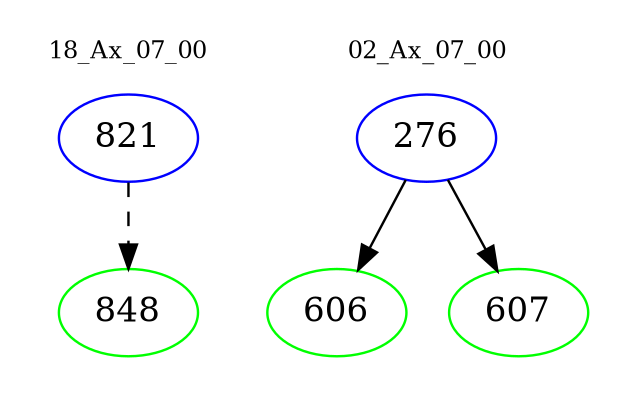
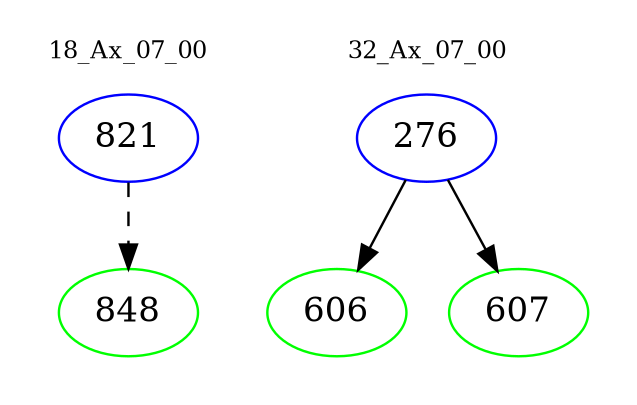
(428, 52) -> (428, 52)
